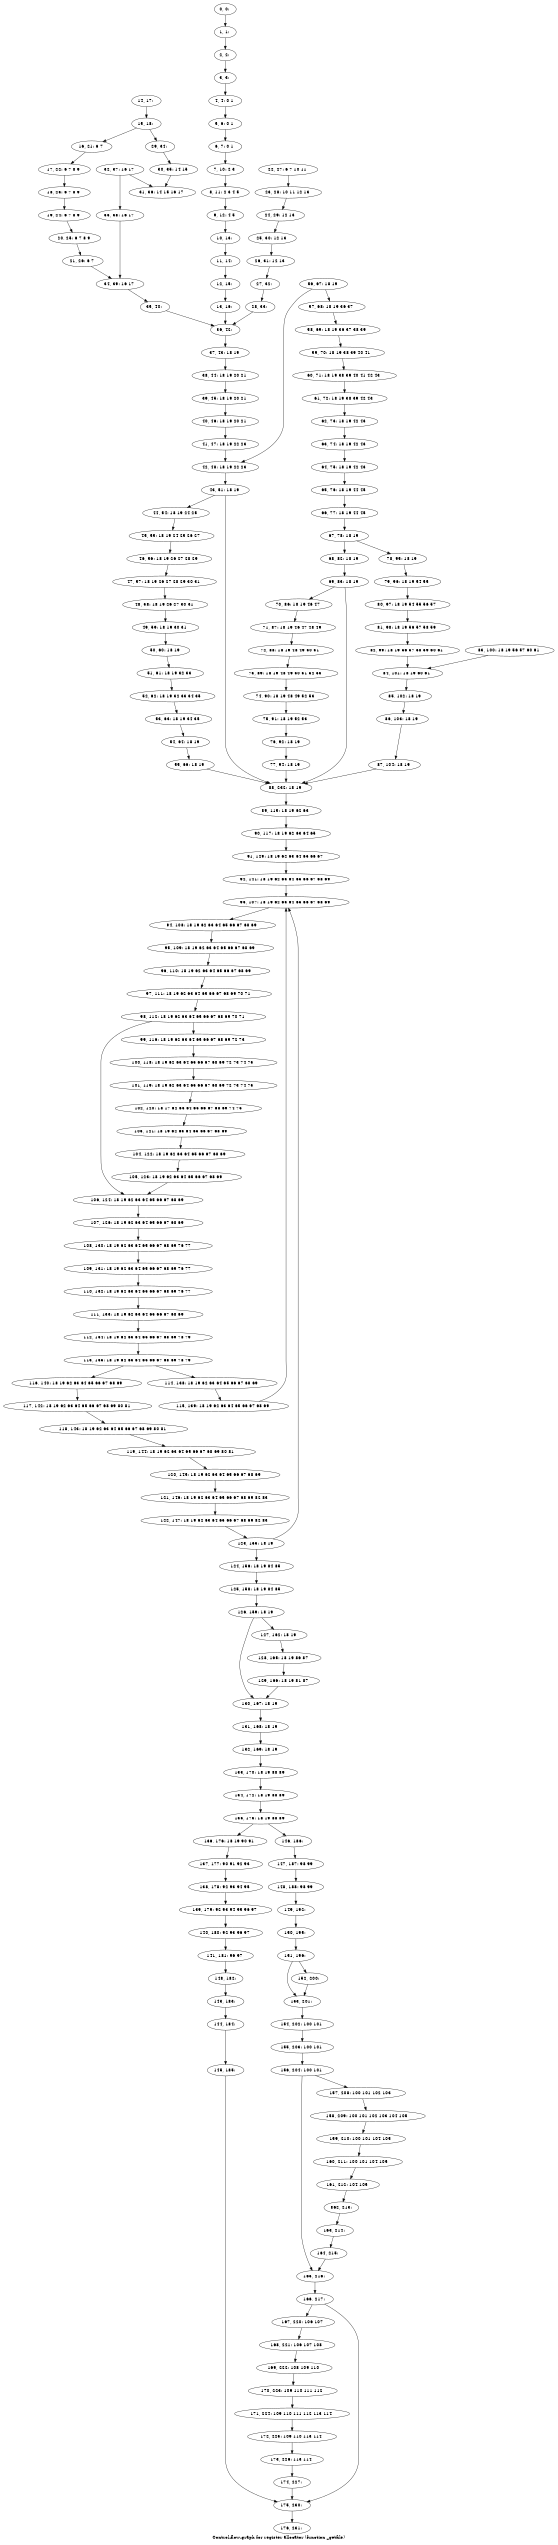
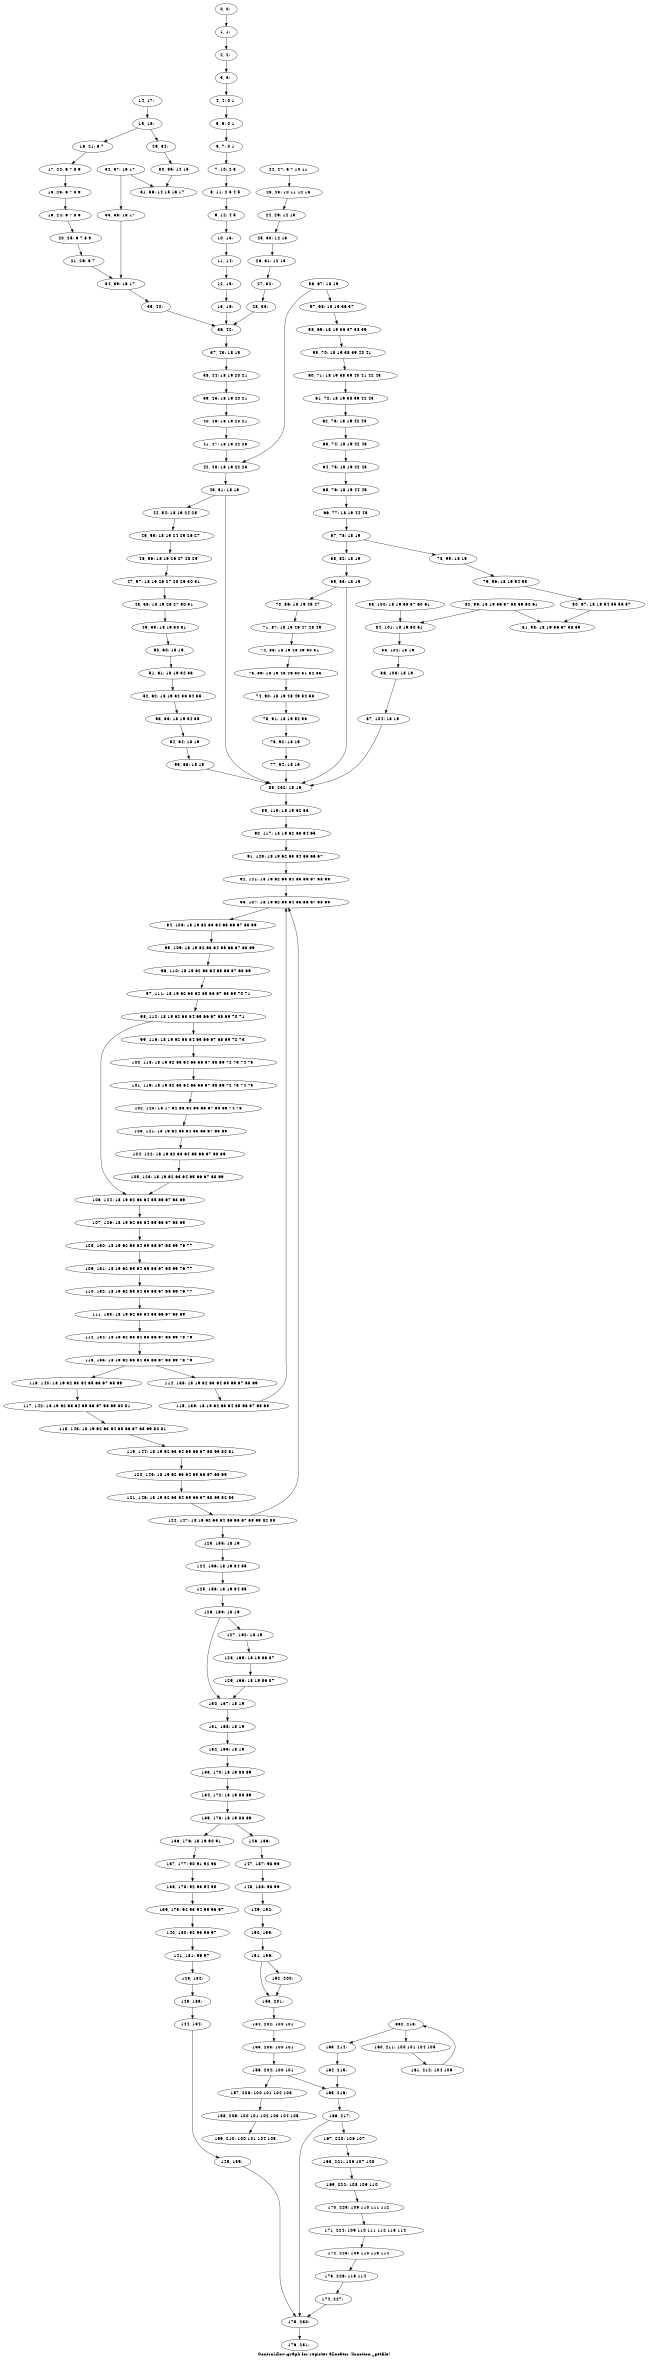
(408, 637) -> (526, 615)
(298, 1230) -> (298, 1226)
(283, 1681) -> (250, 1681)
(360, 2149) -> (406, 2034)
